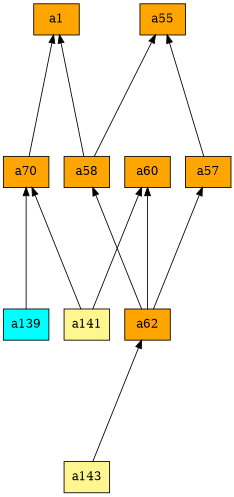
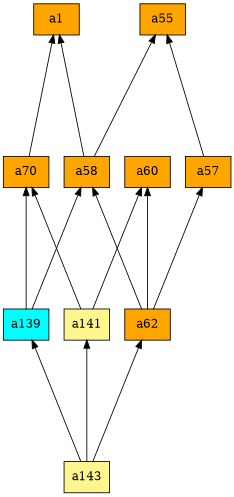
none -> (54, 255)
none -> (58, 405)
none -> (87, 405)
